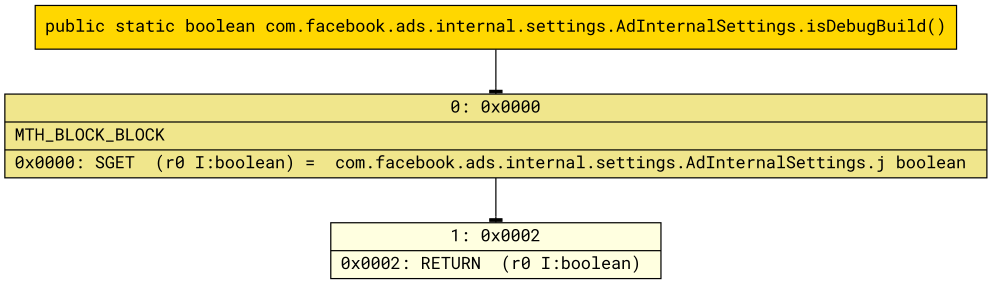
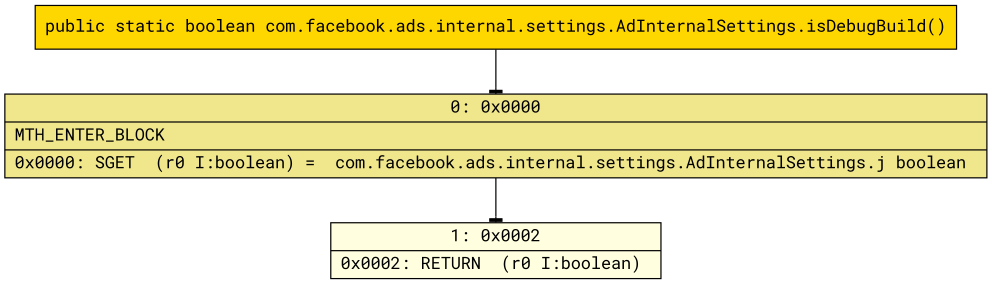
(90, 135) -> (90, 135)
